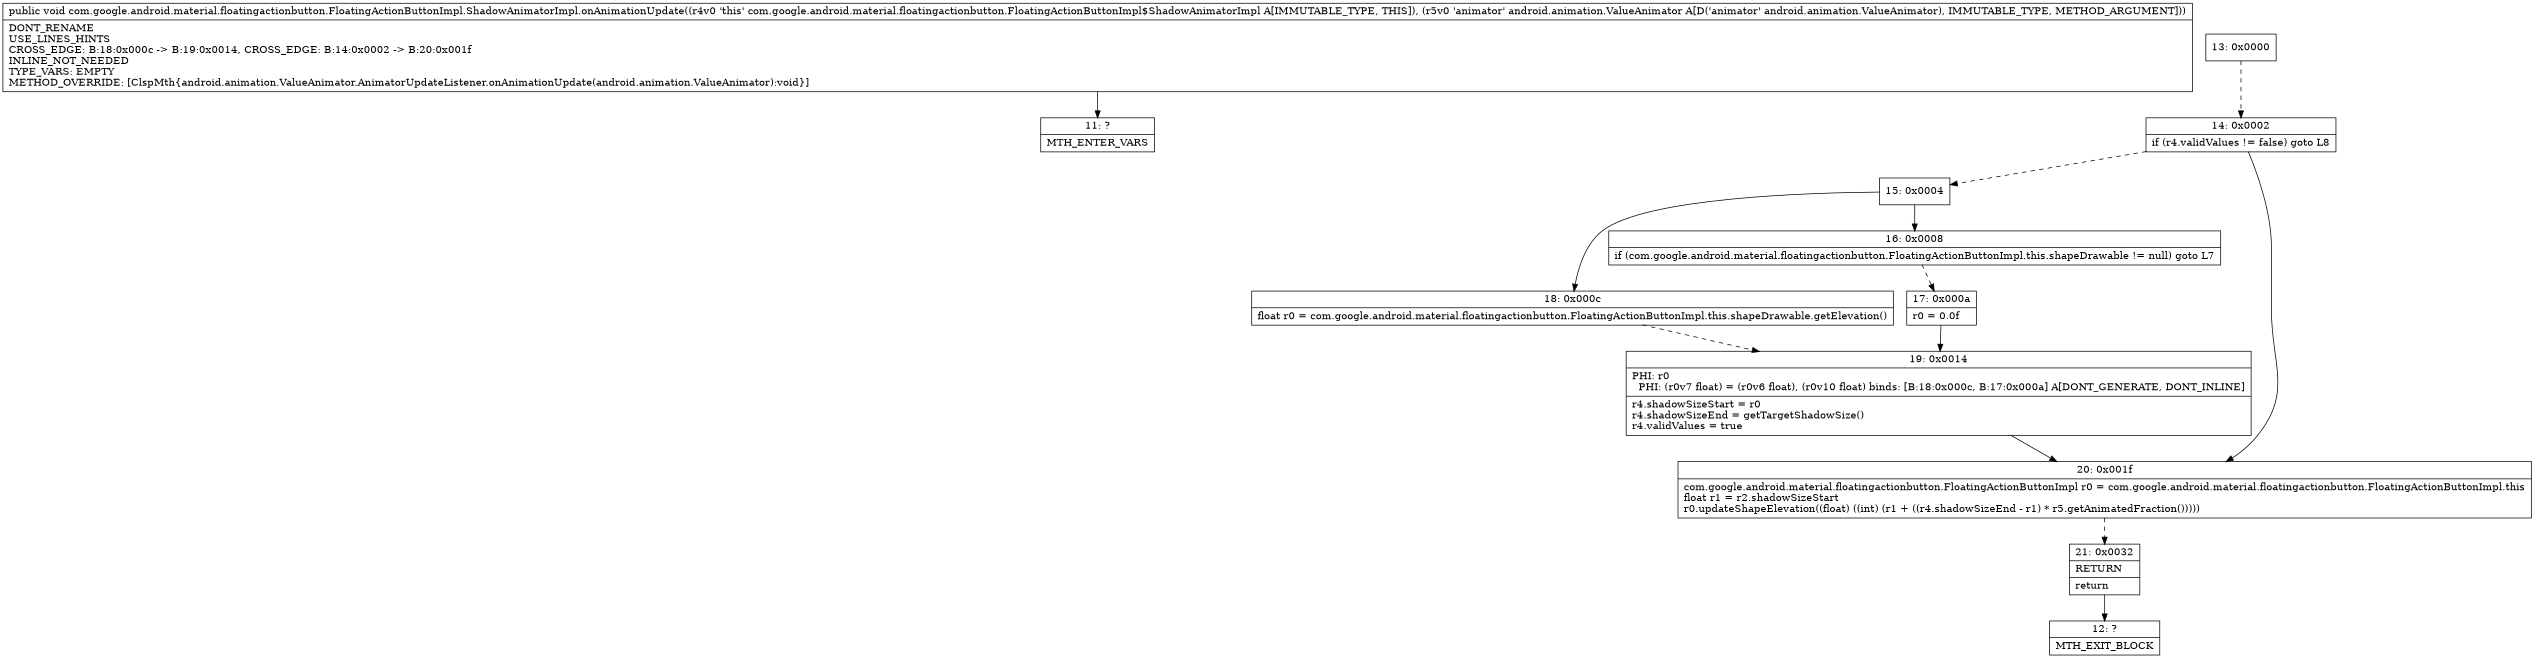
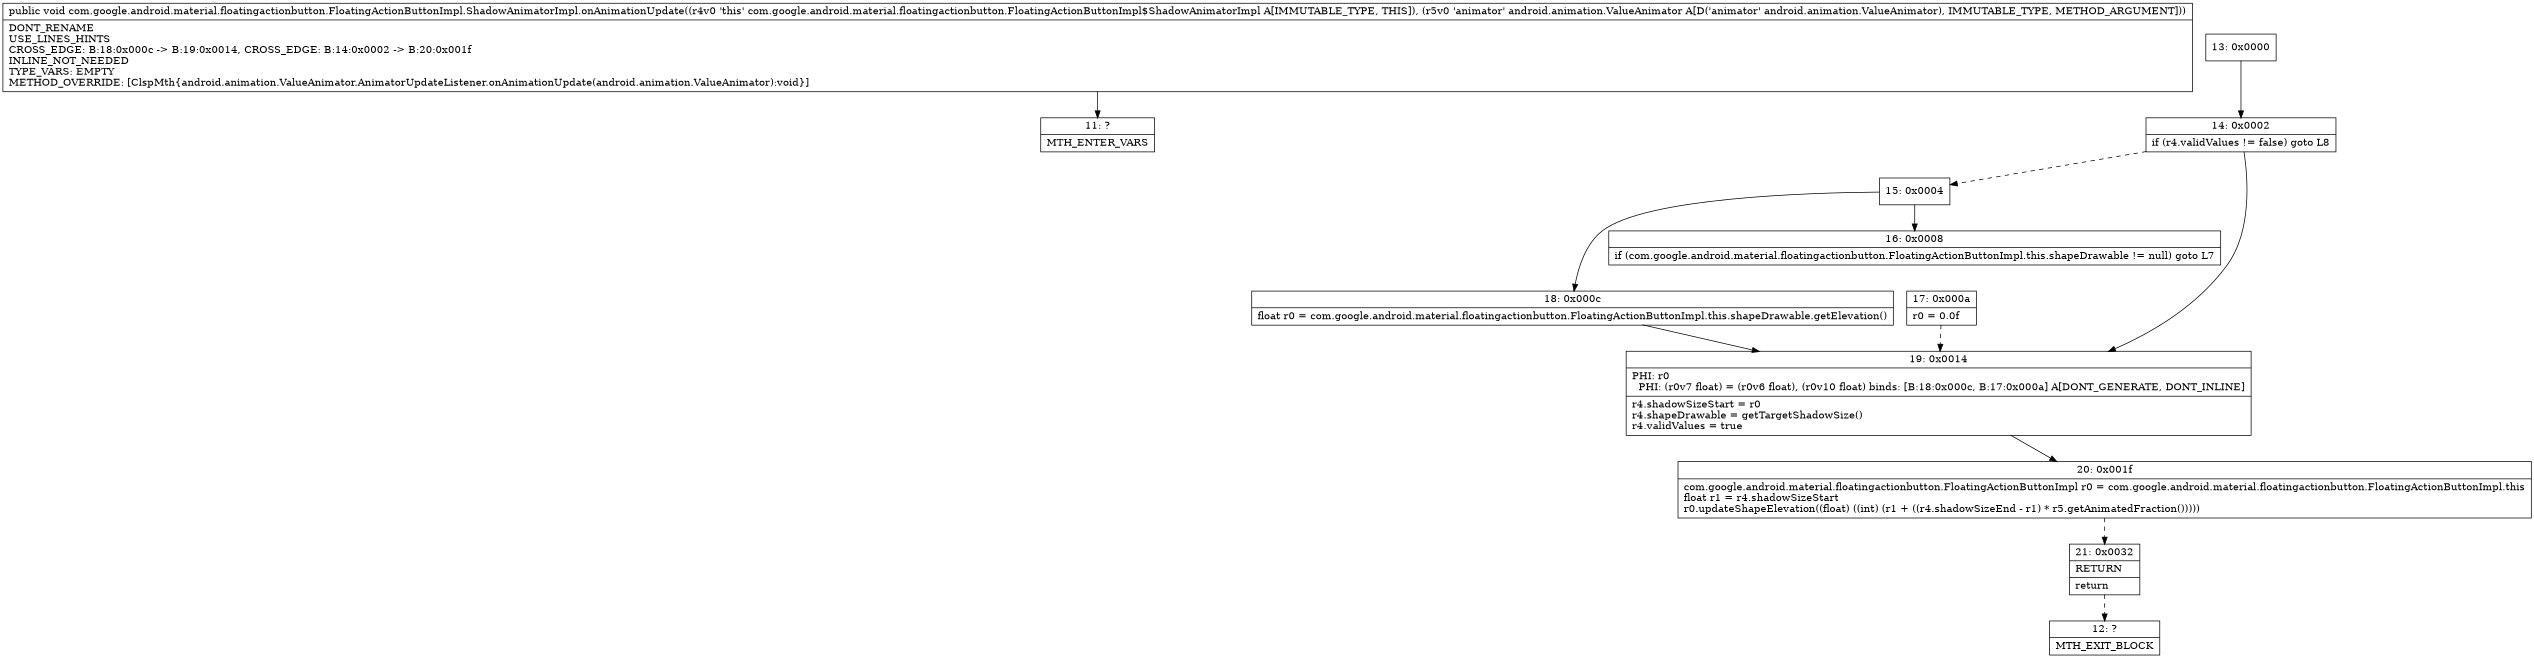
(2241, 86) -> (2241, 86)
(1927, 275) -> none
(2272, 311) -> (2220, 274)
(1941, 335) -> (1941, 335)
(1697, 337) -> (1697, 337)
(1748, 415) -> (1748, 415)
(1761, 498) -> (1761, 498)
(2105, 604) -> (2105, 604)
